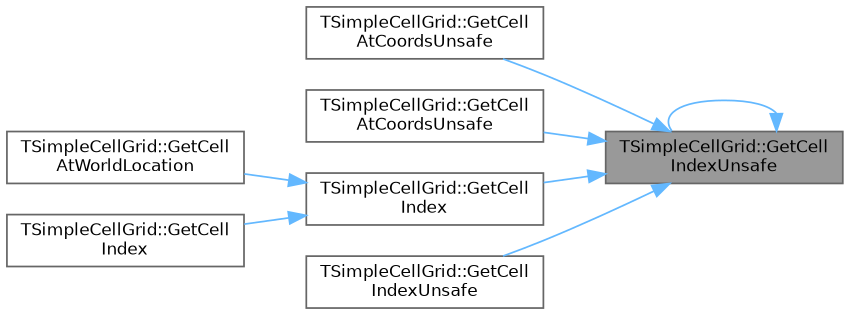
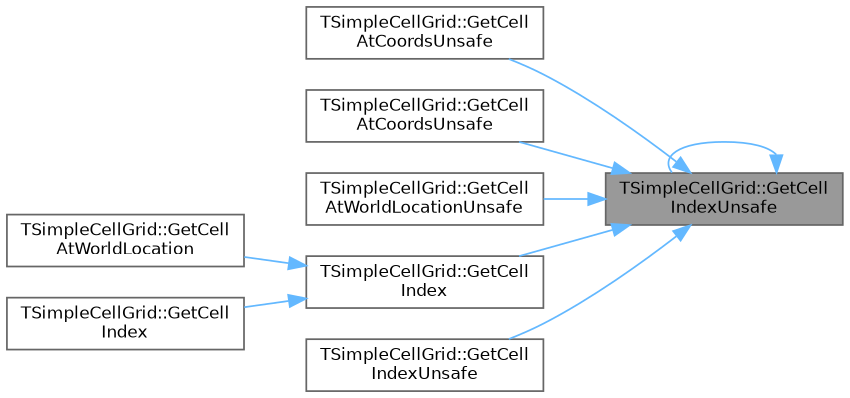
none -> (425, 199)
